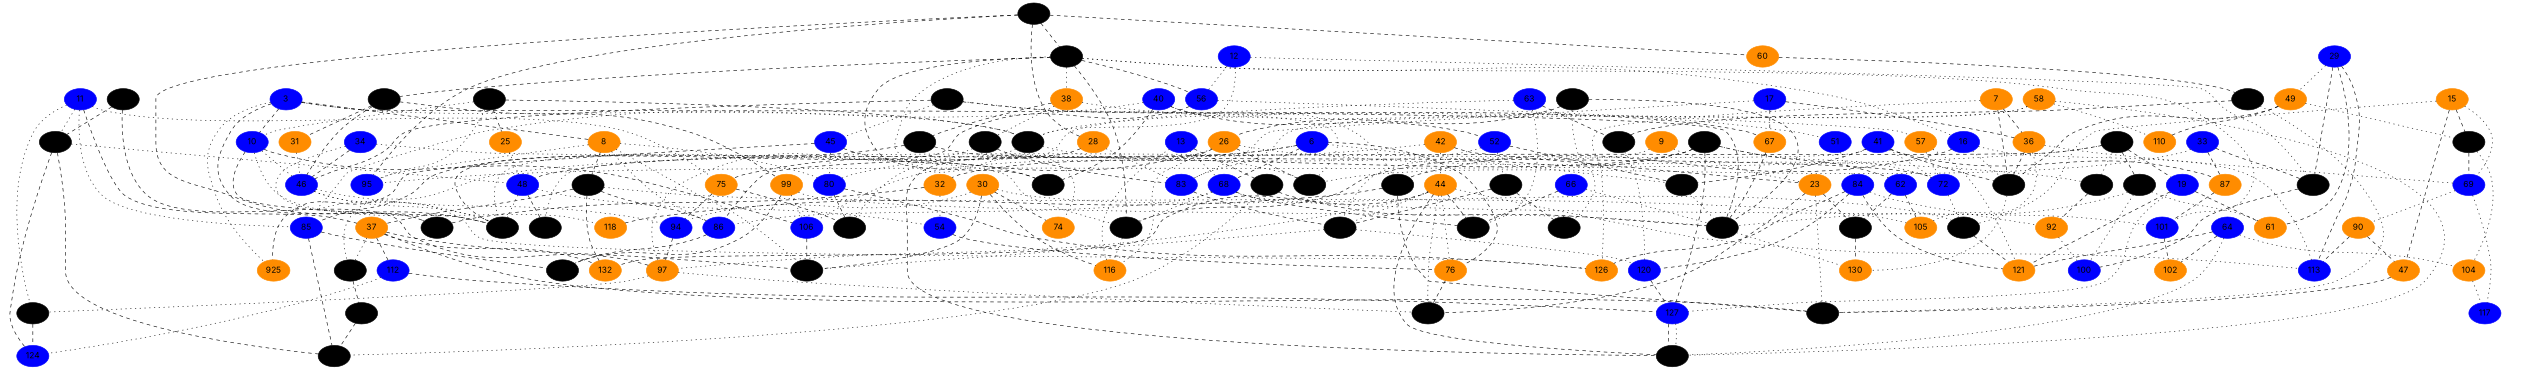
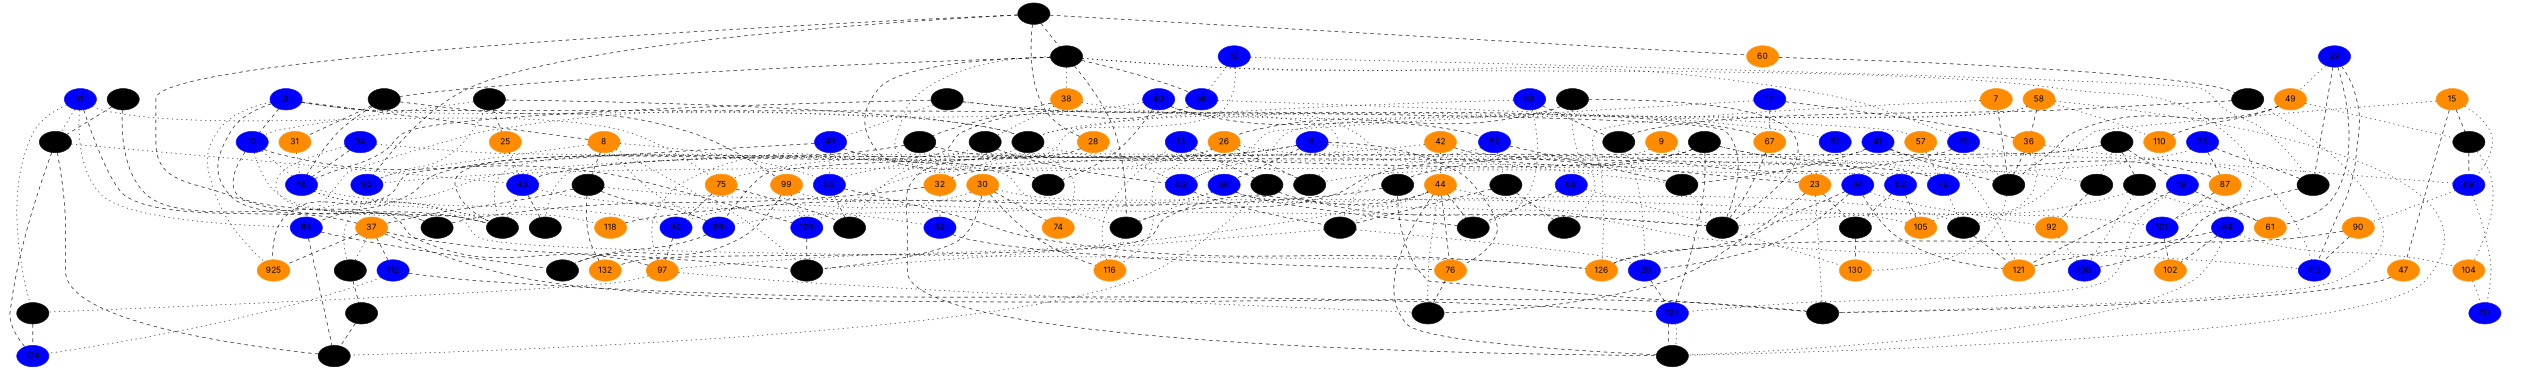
(2013, 121) -> (2034, 121)
(973, 165) -> (973, 165)
(1446, 229) -> (1446, 229)
(2377, 245) -> (1996, 241)
(452, 248) -> (323, 249)
